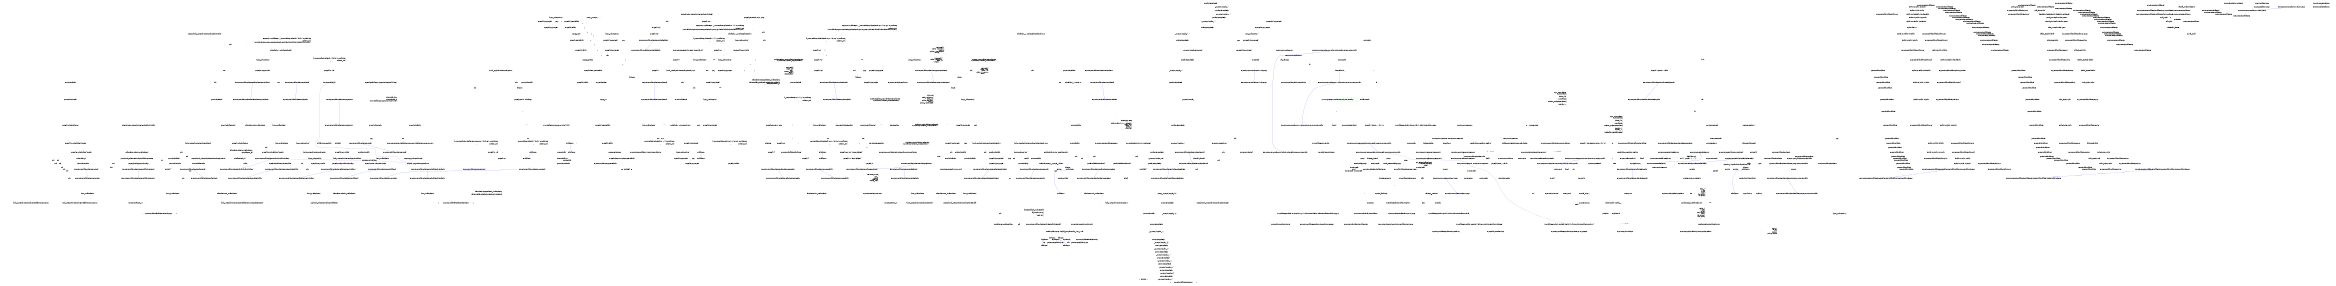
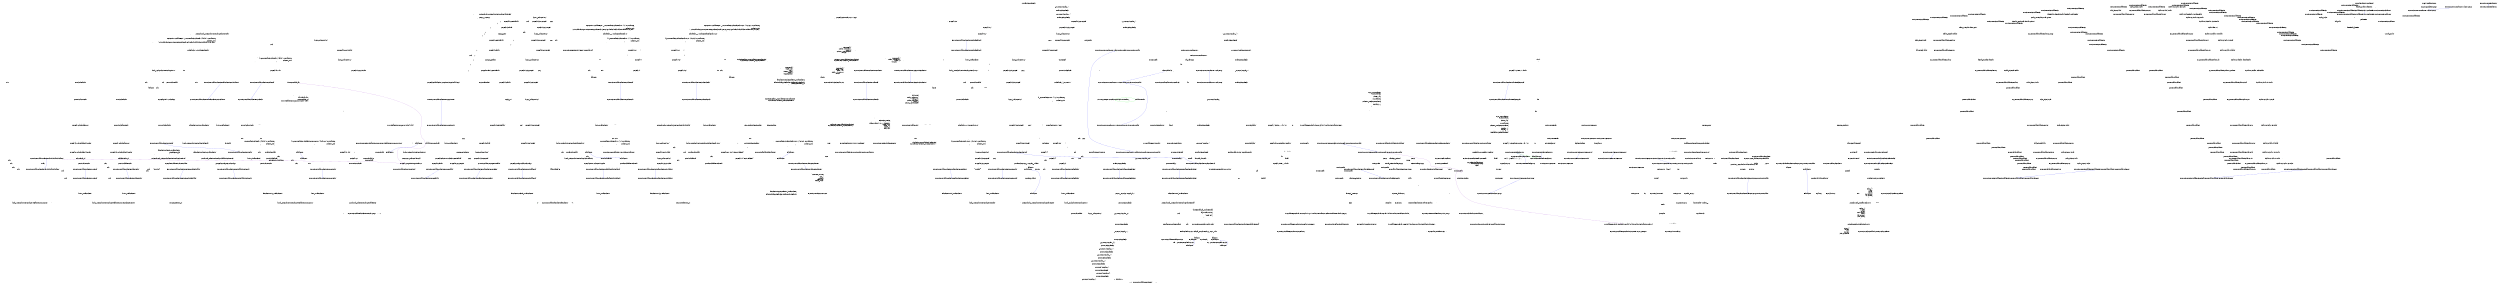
(2105, 45) -> none
(1736, 169) -> none
